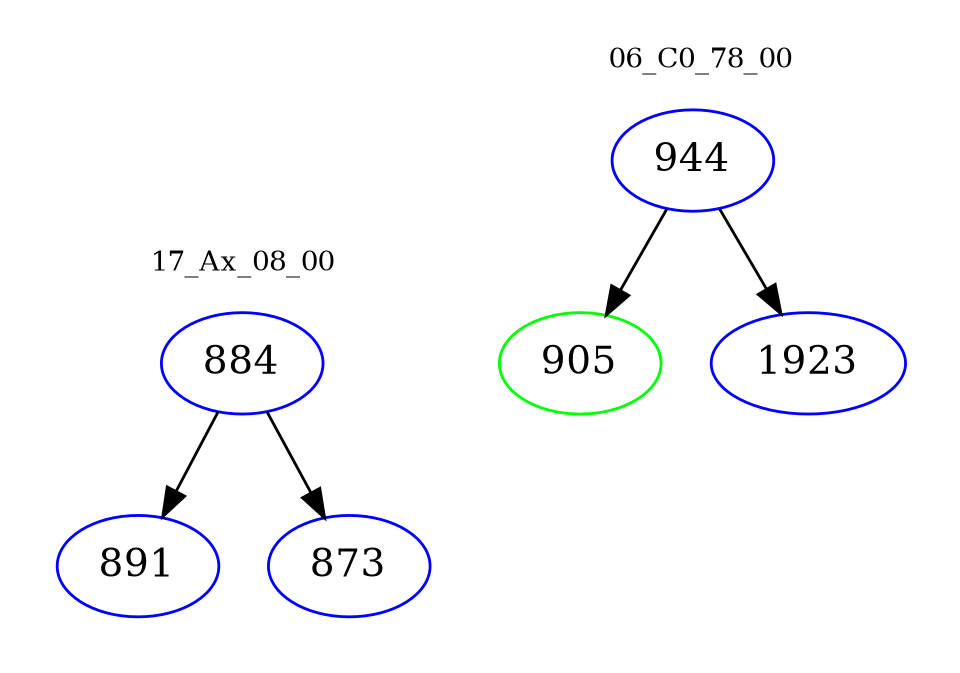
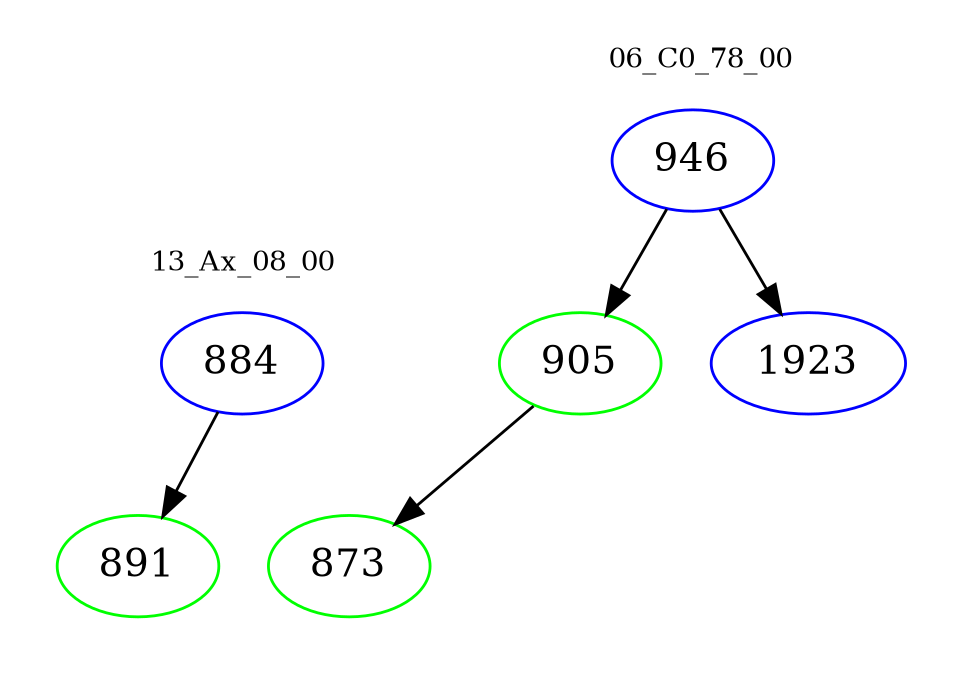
(693, 161) -> (693, 161)
(244, 263) -> (244, 263)
(289, 452) -> (475, 456)
(138, 566) -> (138, 566)
(349, 566) -> (349, 566)
